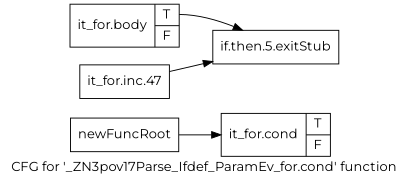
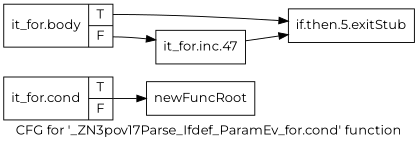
none -> (130, 37)
(195, 135) -> (125, 98)
